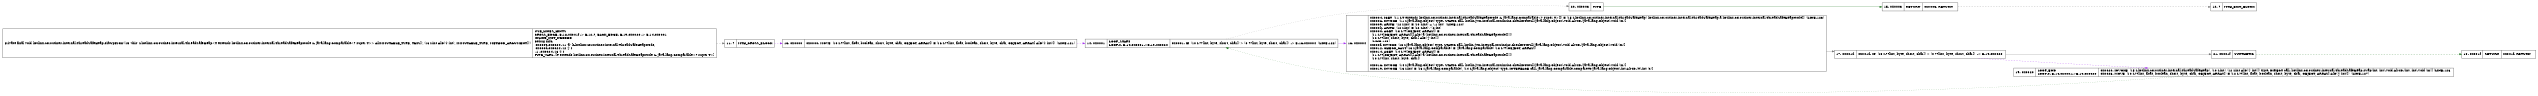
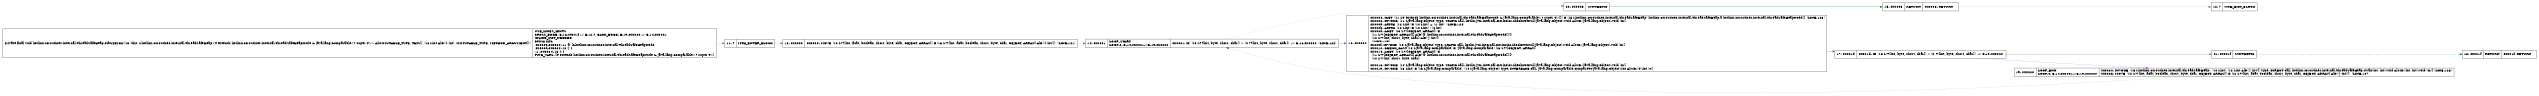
(1597, 7) -> (1598, 7)
(755, 43) -> (755, 43)
